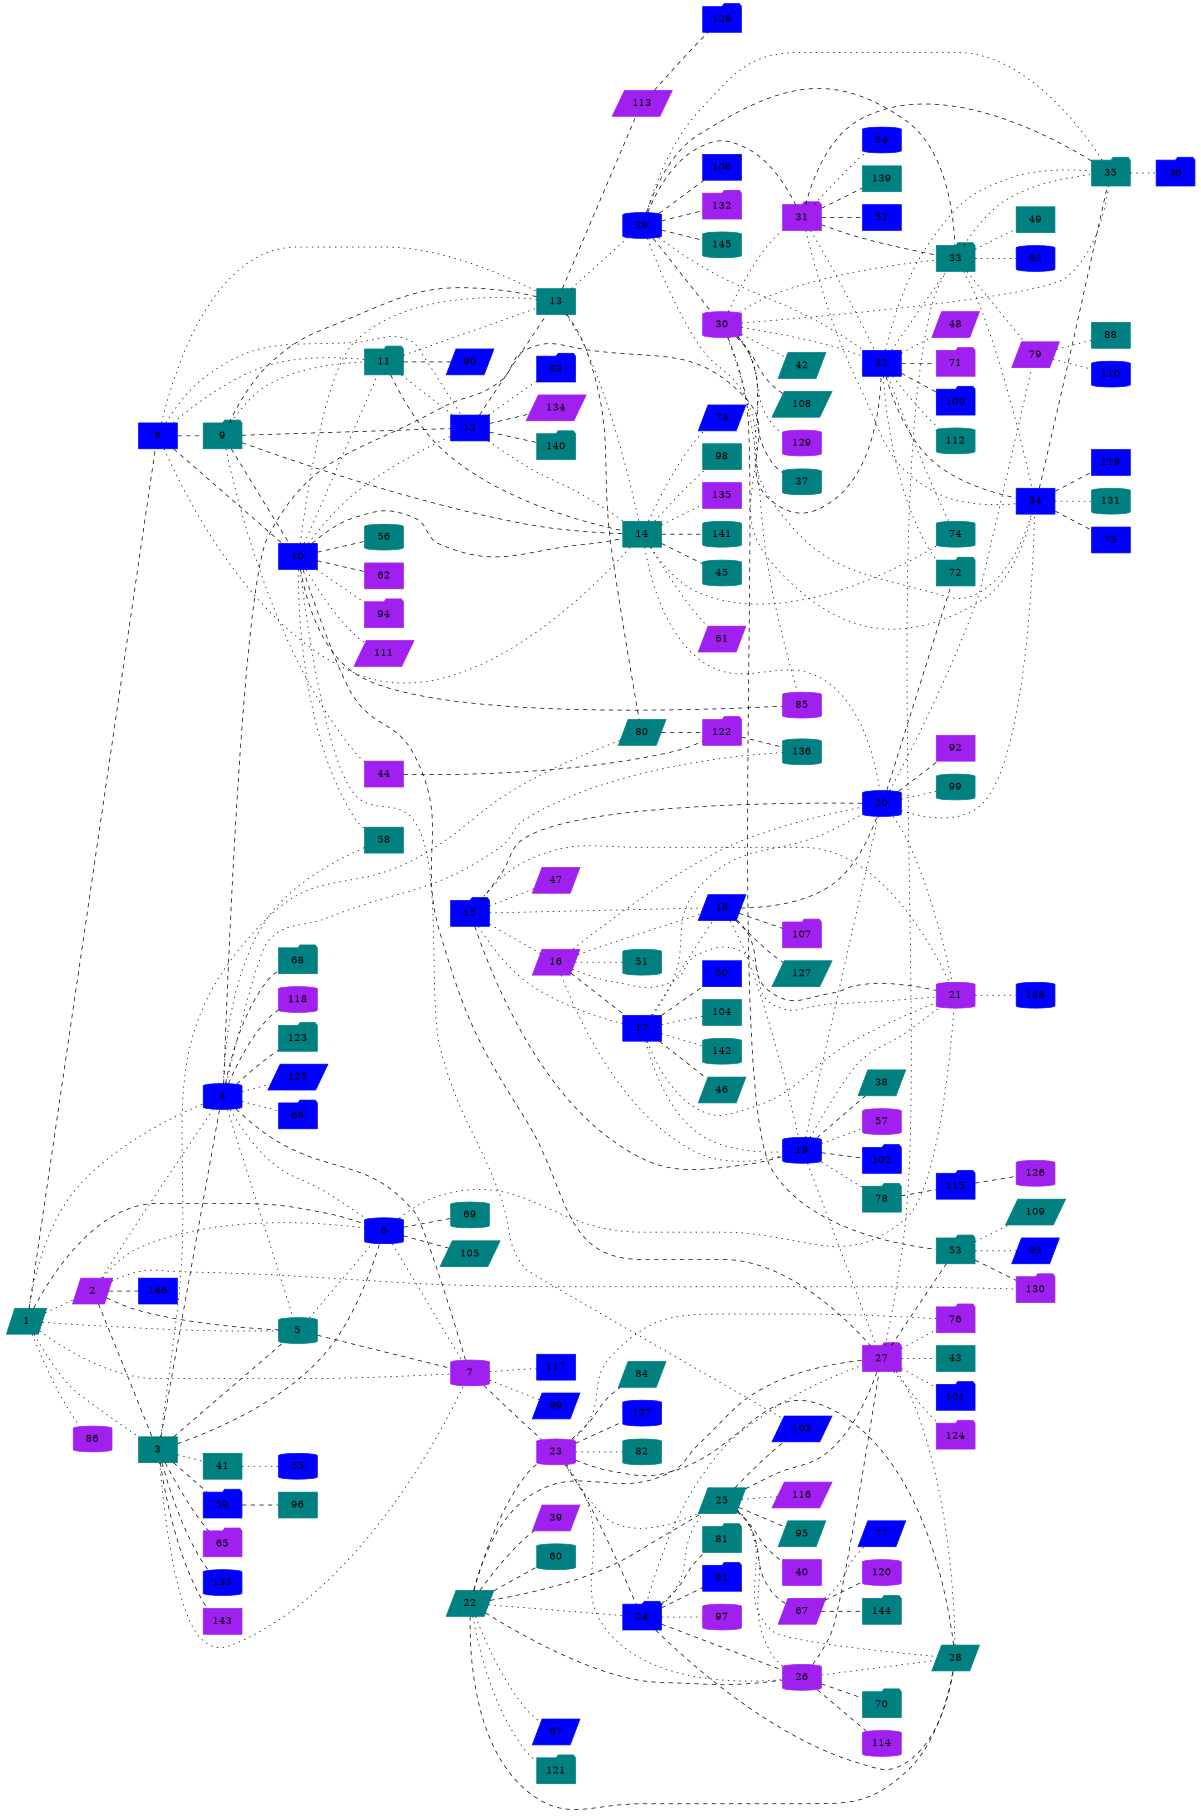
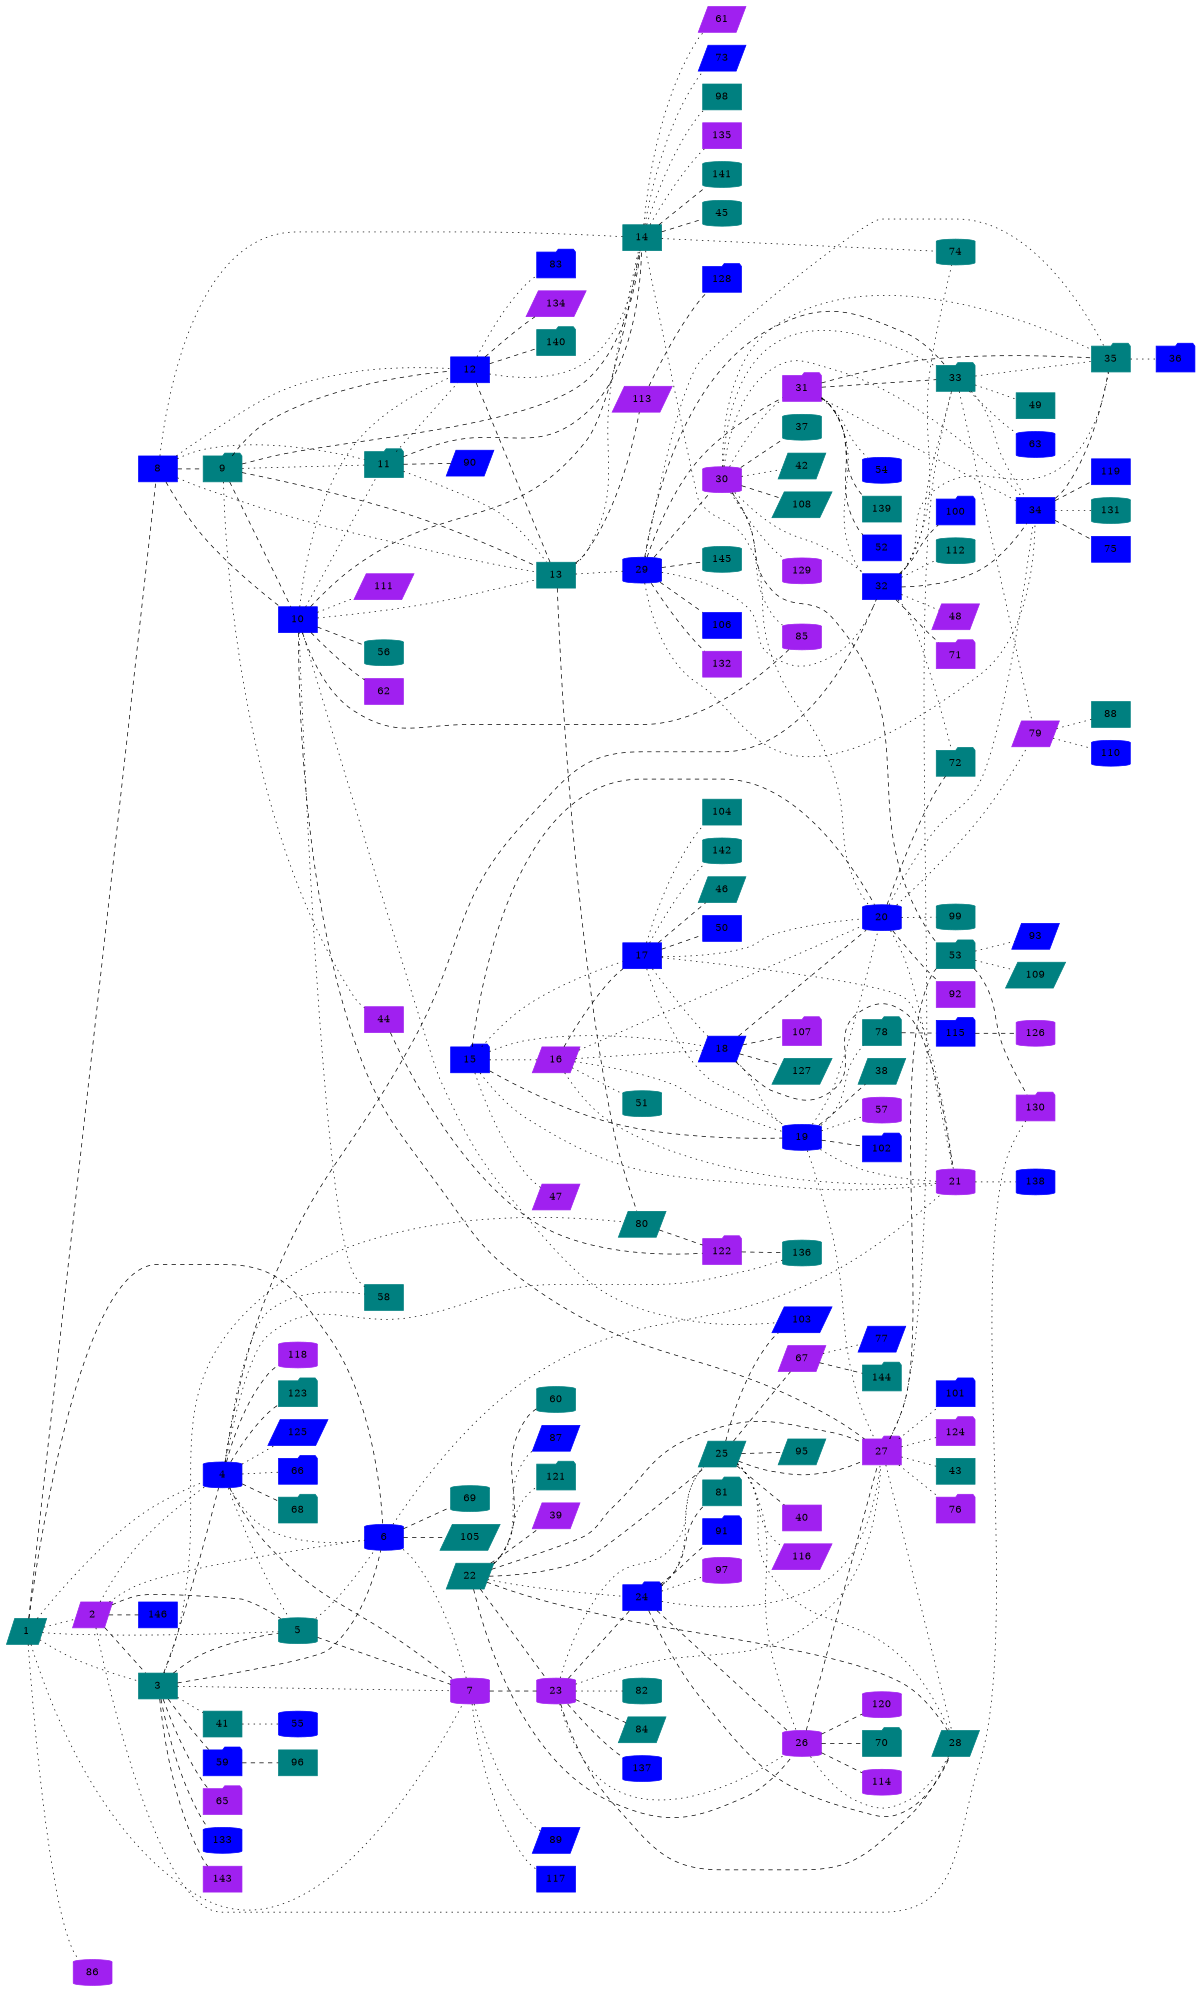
(722, 206) -> (722, 664)
(384, 615) -> none
(720, 1314) -> (782, 1640)
(847, 1590) -> (842, 1724)
